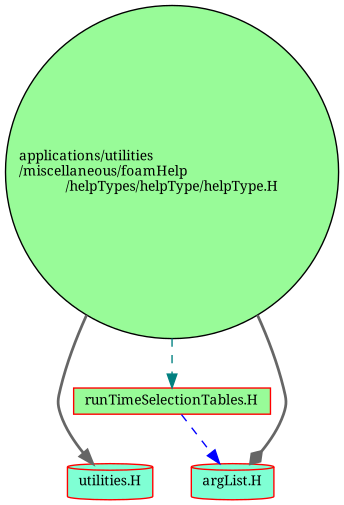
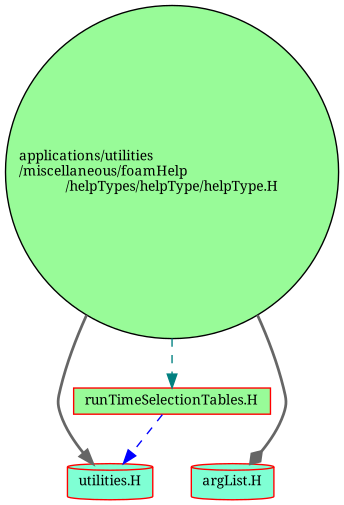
(196, 434) -> (147, 434)
